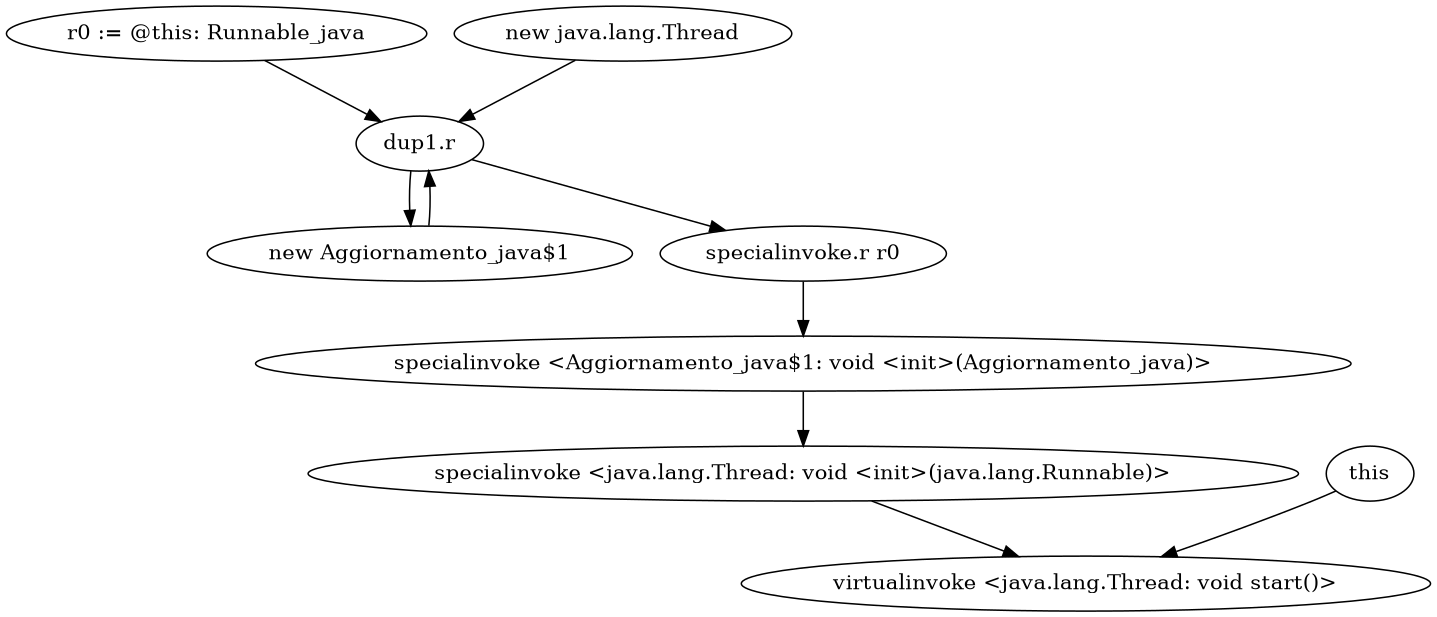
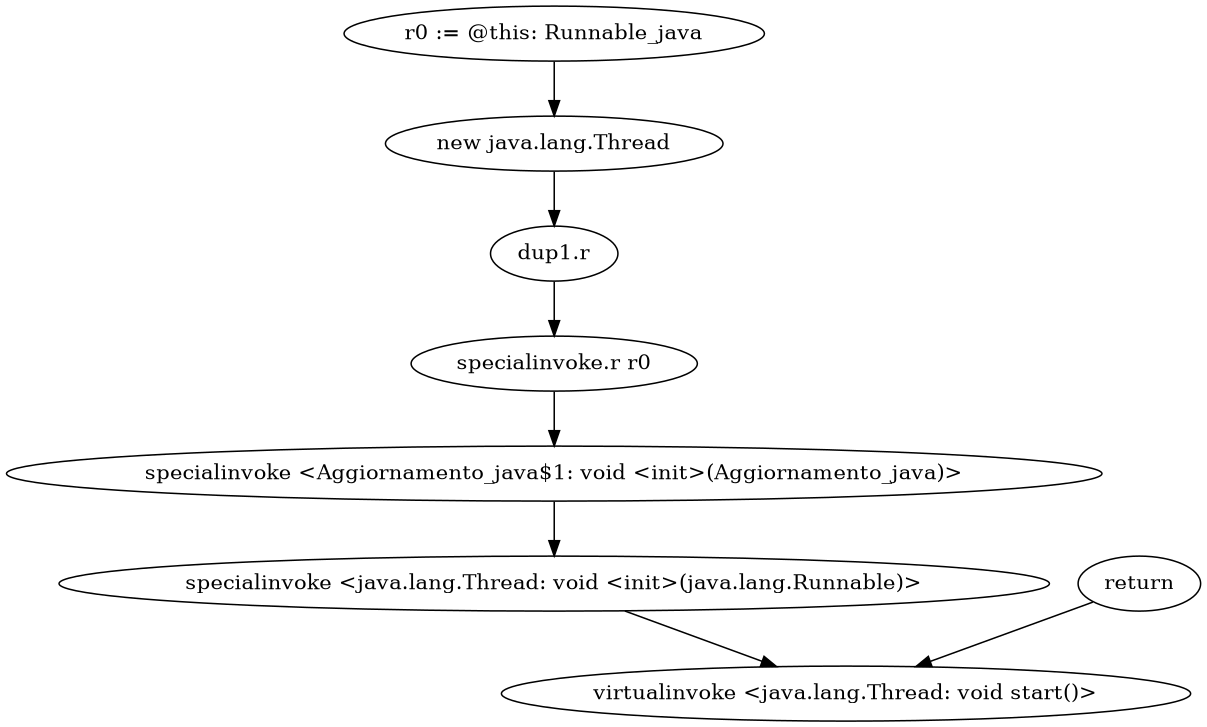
(316, 87) -> (554, 81)
(420, 254) -> none
(1370, 474) -> (1139, 584)
